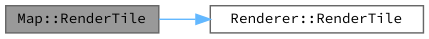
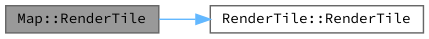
(317, 19) -> (317, 19)
